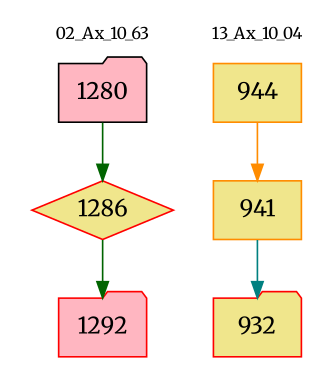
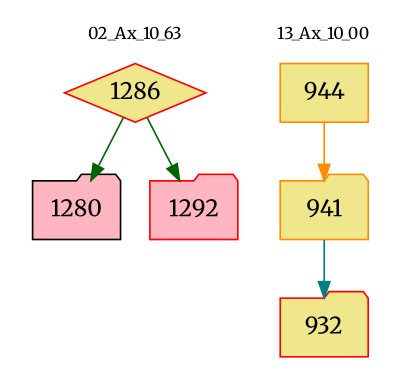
(257, 35) -> (324, 35)
(103, 144) -> (111, 142)
(257, 210) -> (324, 210)
